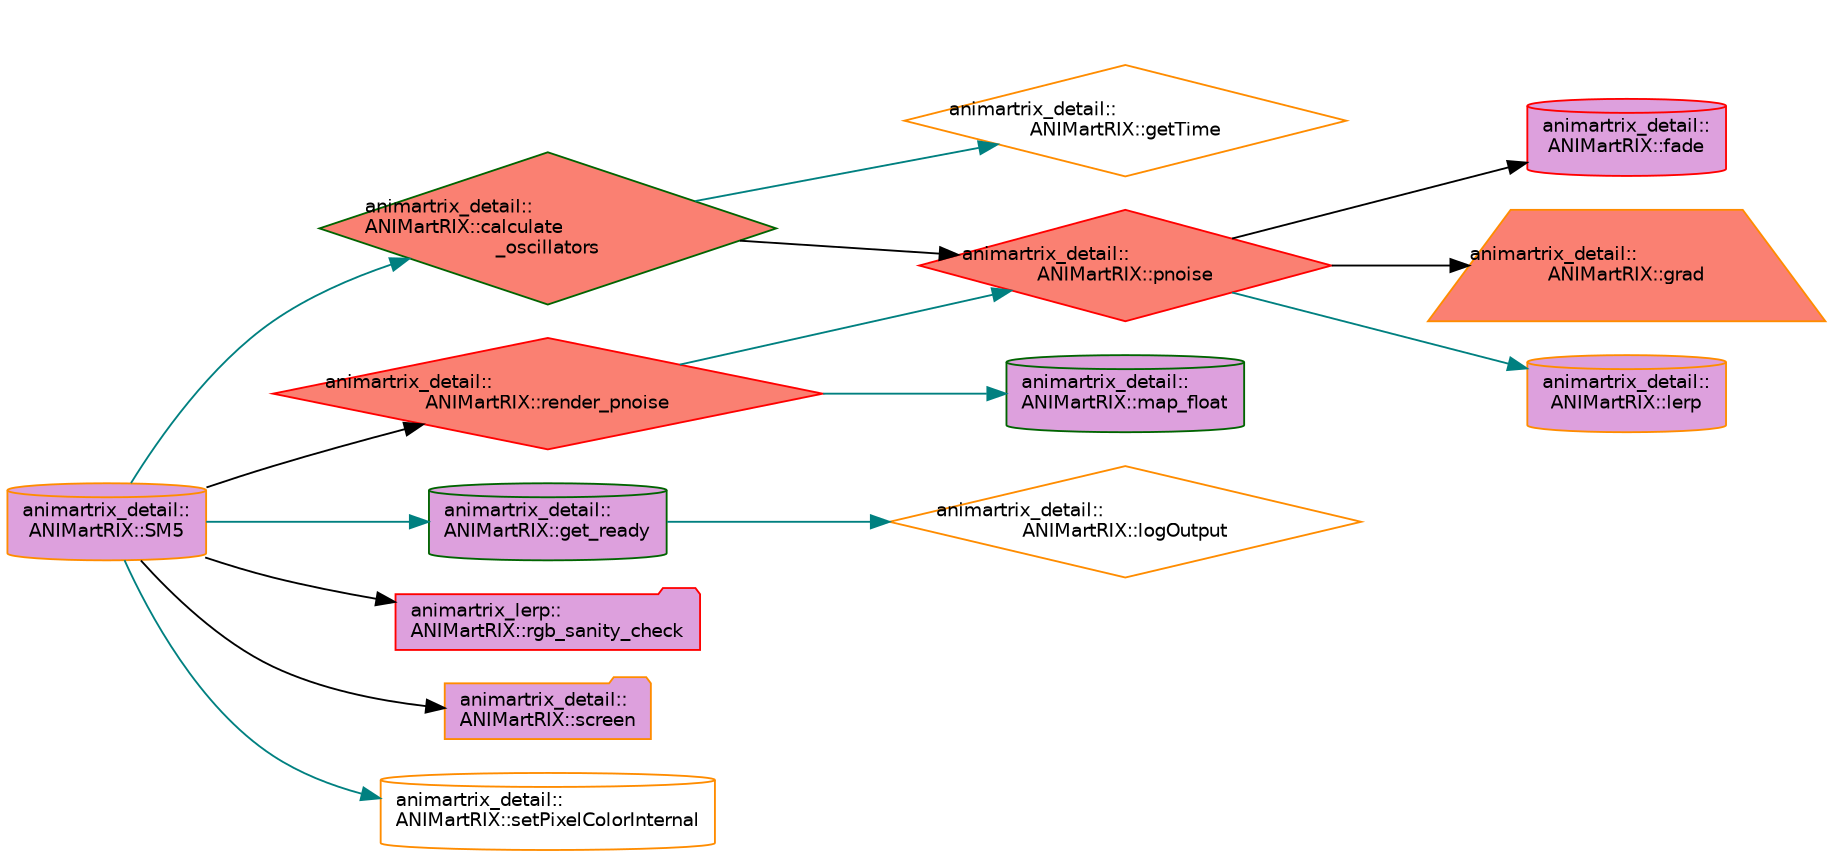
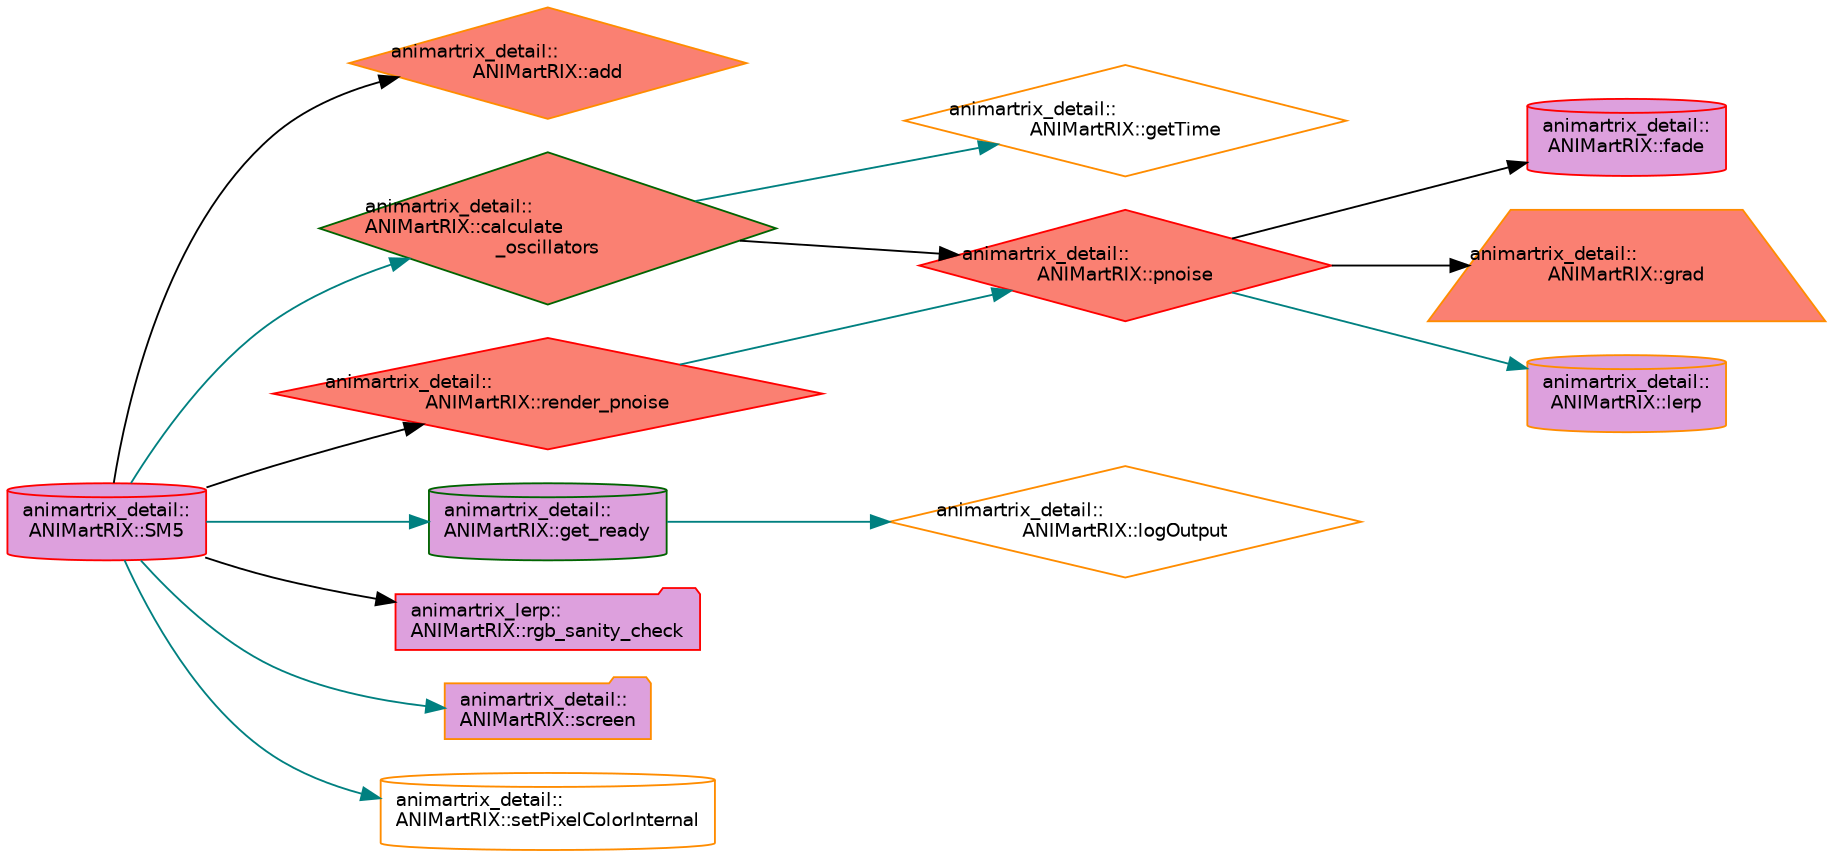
none -> (548, 63)
(1125, 394) -> none
(107, 522) -> (107, 522)
(268, 664) -> (268, 664)
